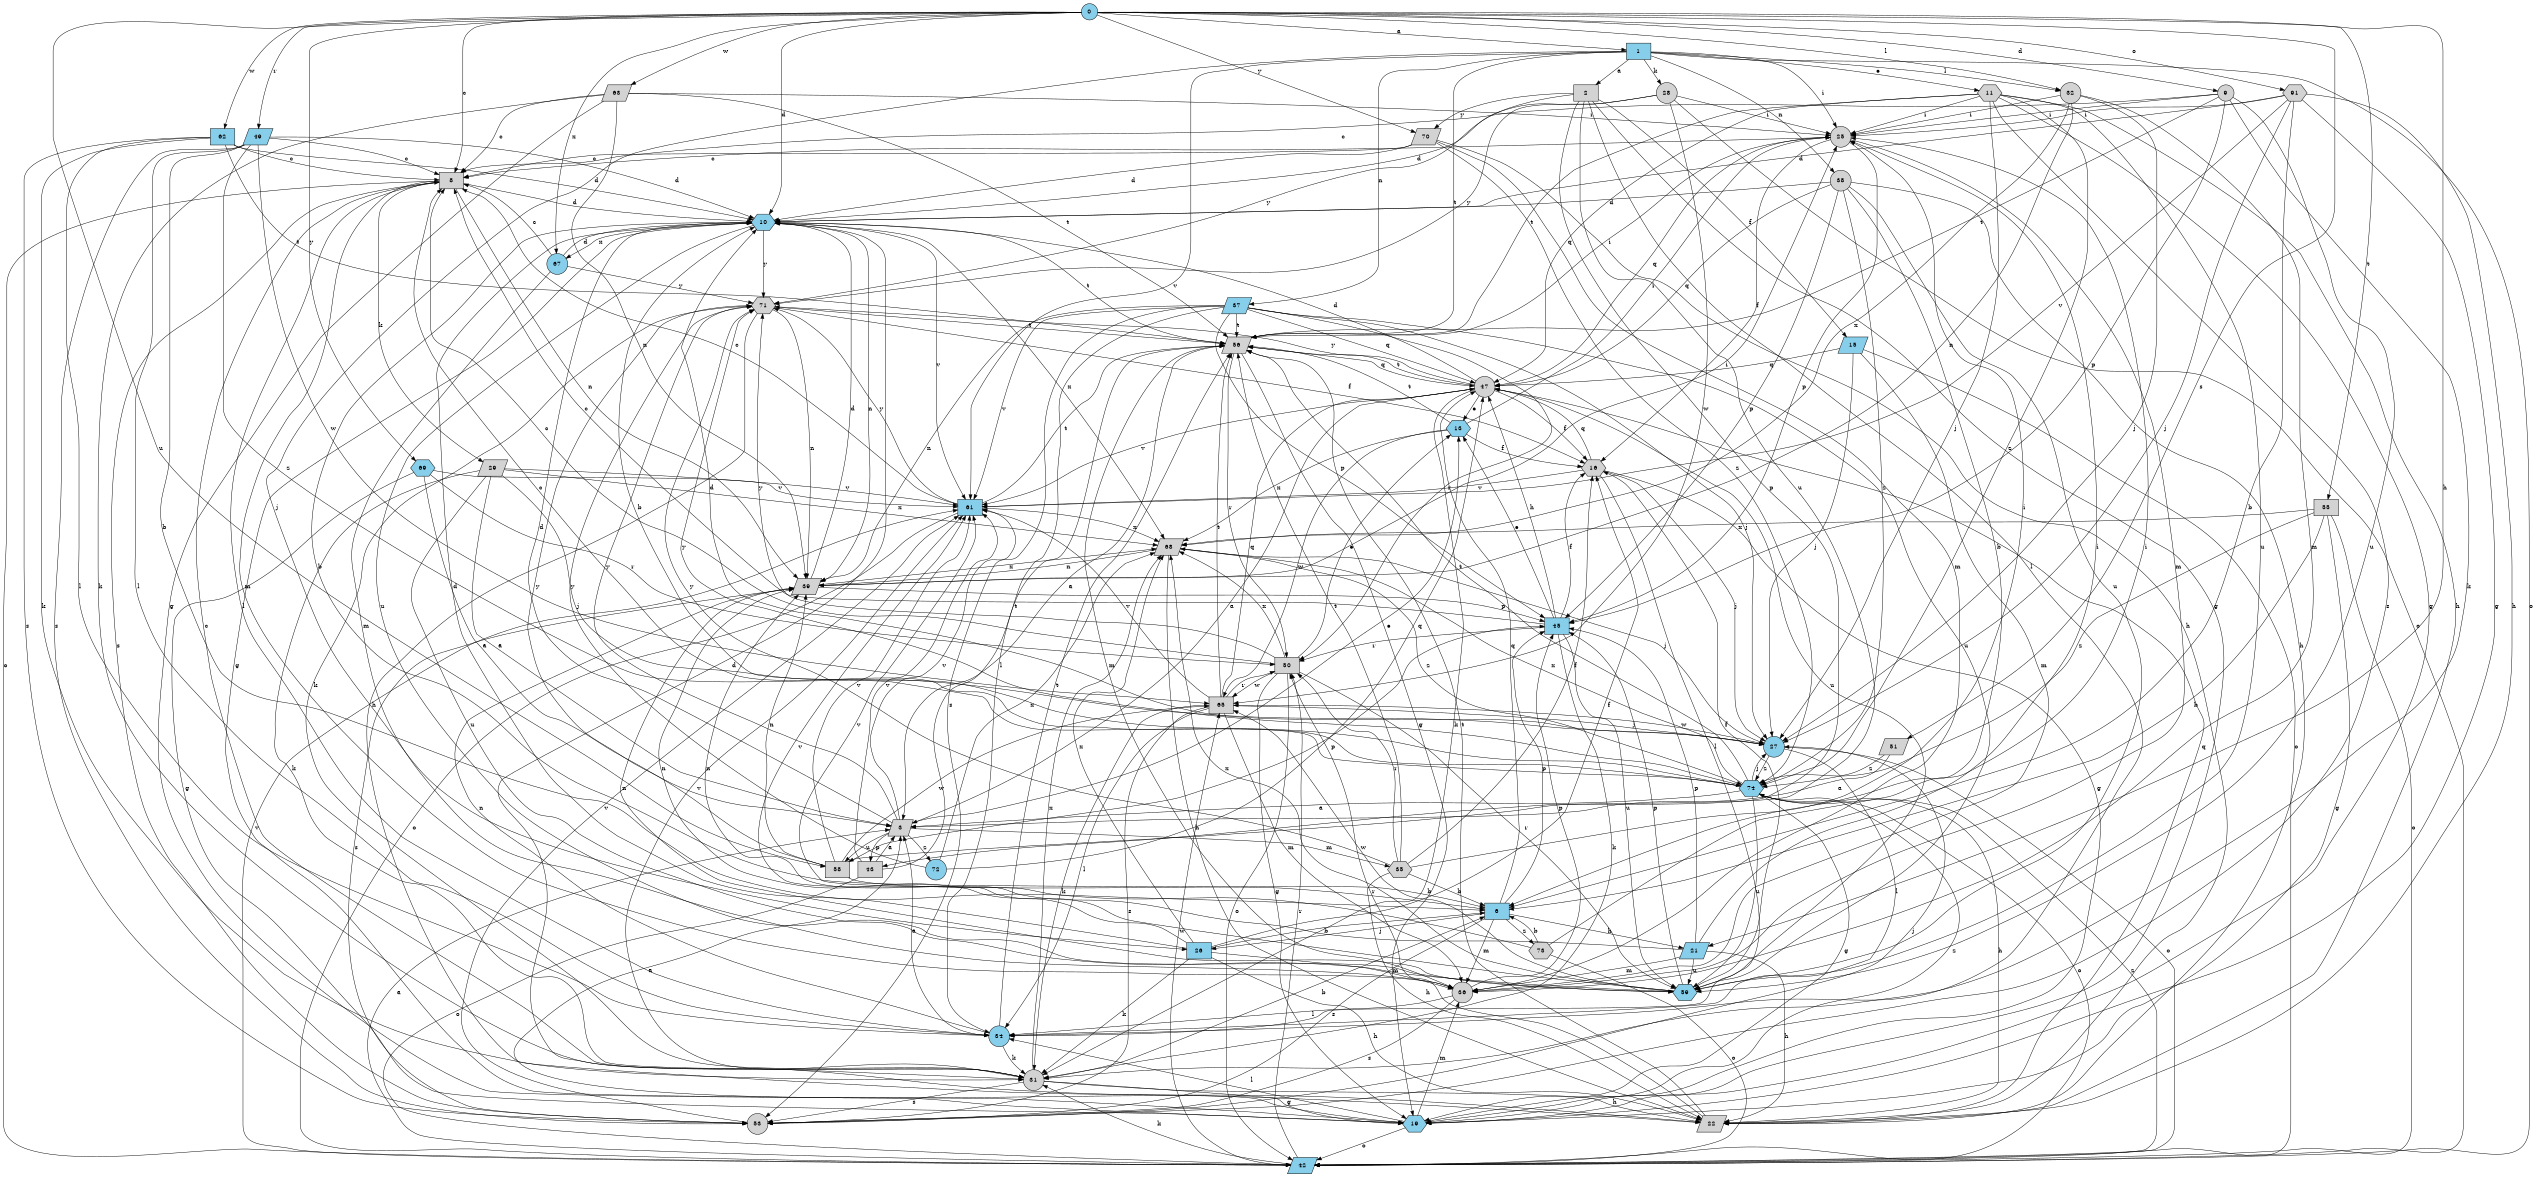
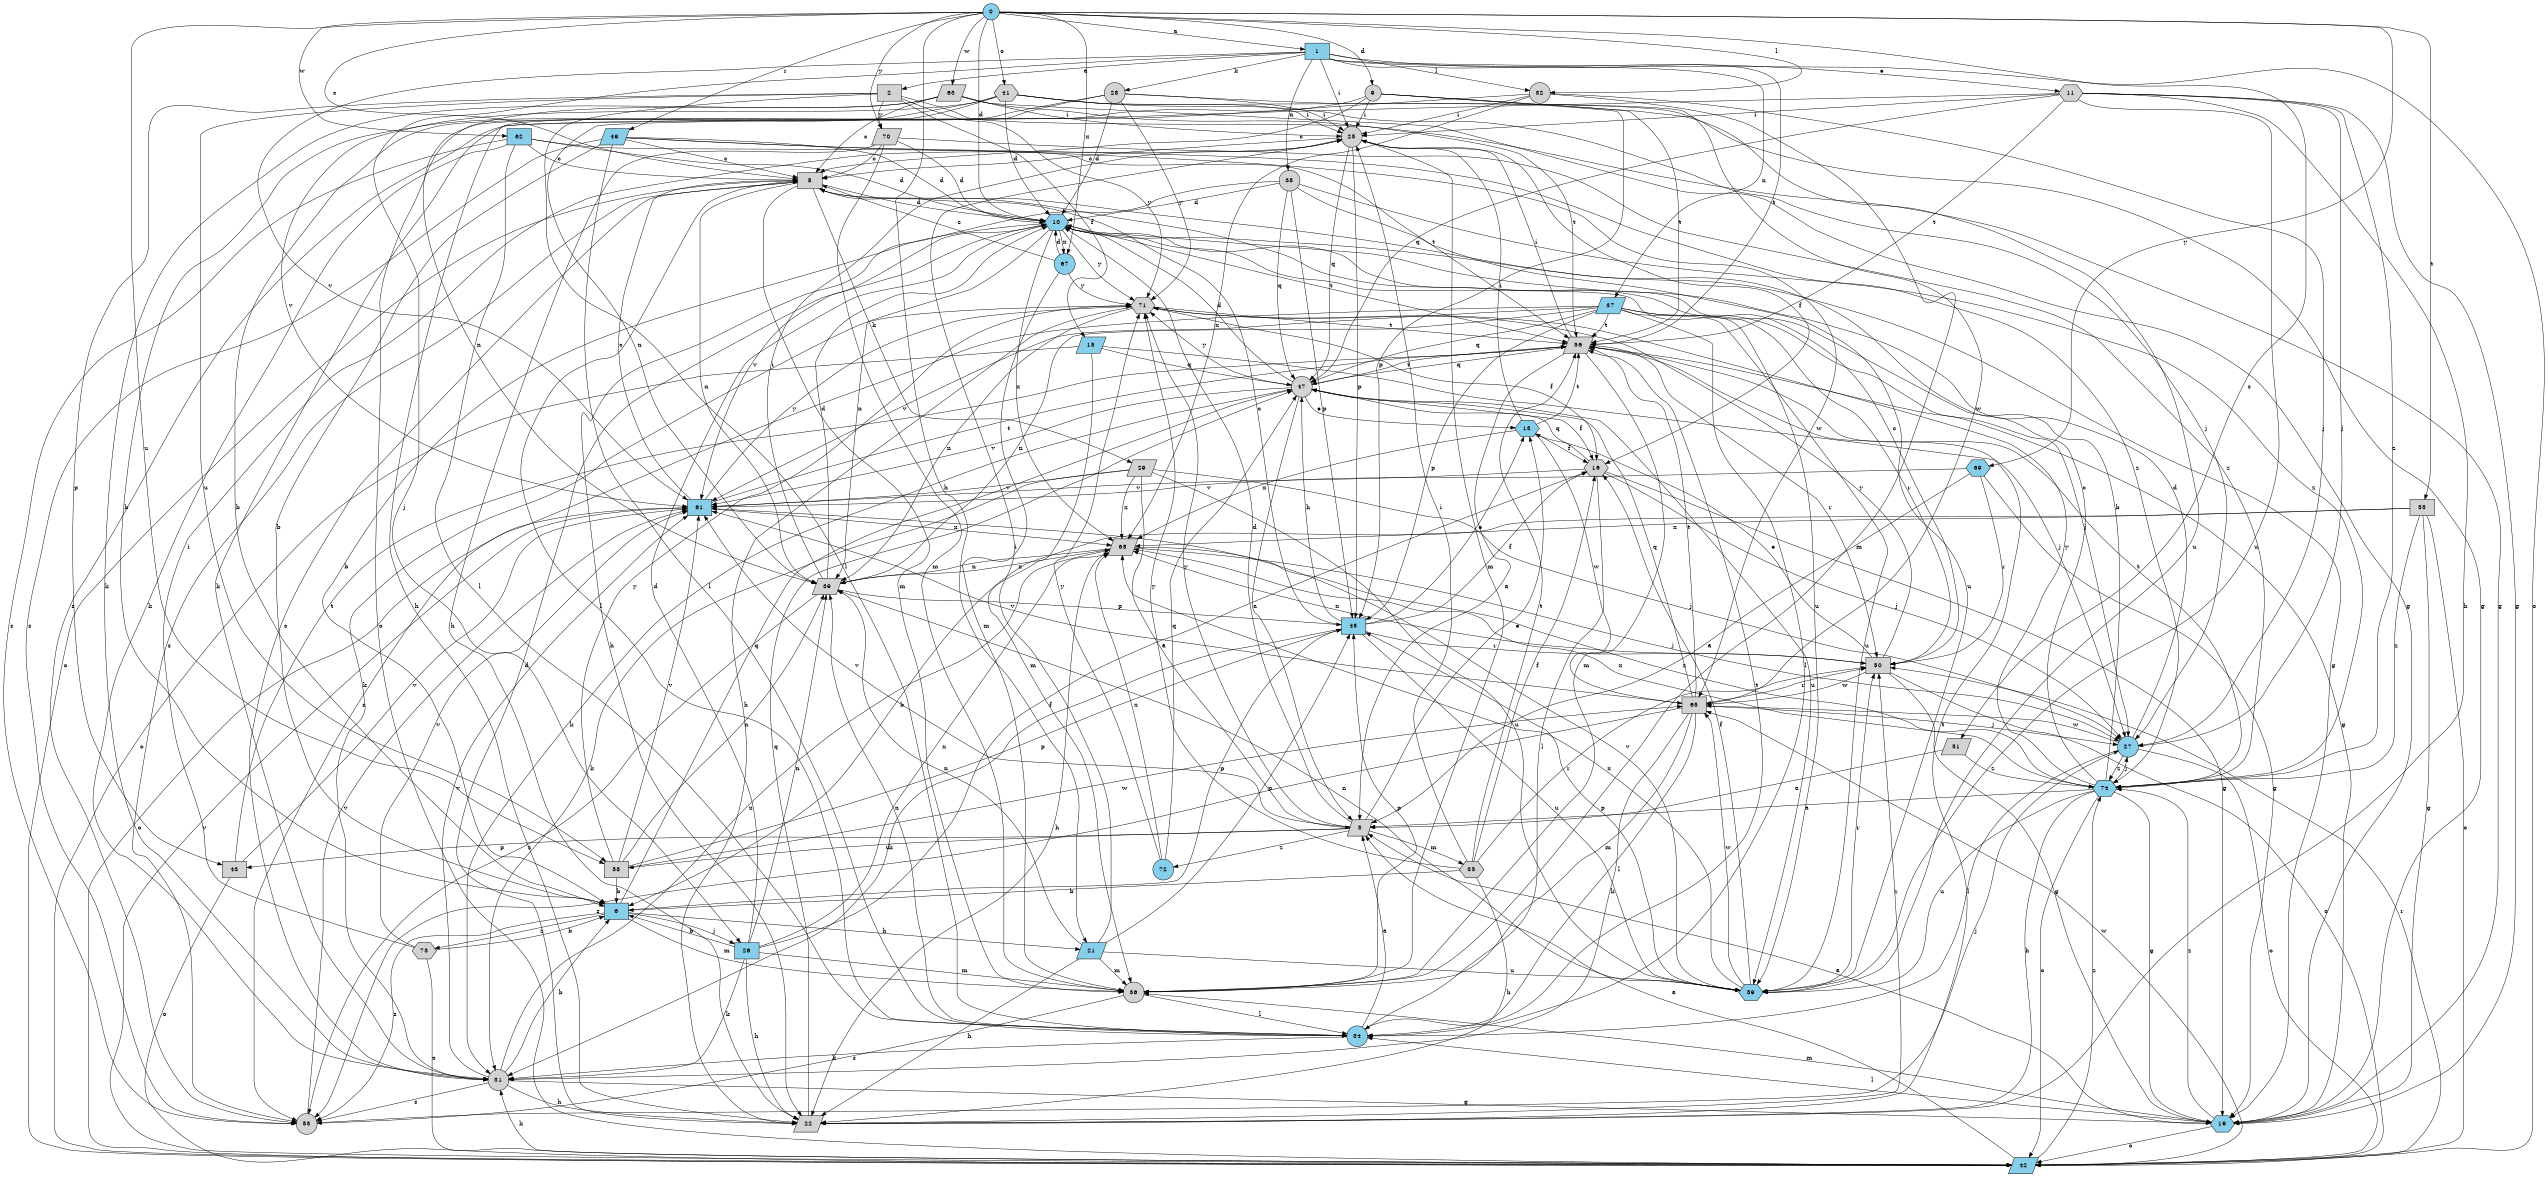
(2295, 93) -> (1006, 93)
(1989, 701) -> (300, 237)
(1509, 822) -> (1853, 868)
(884, 851) -> none
